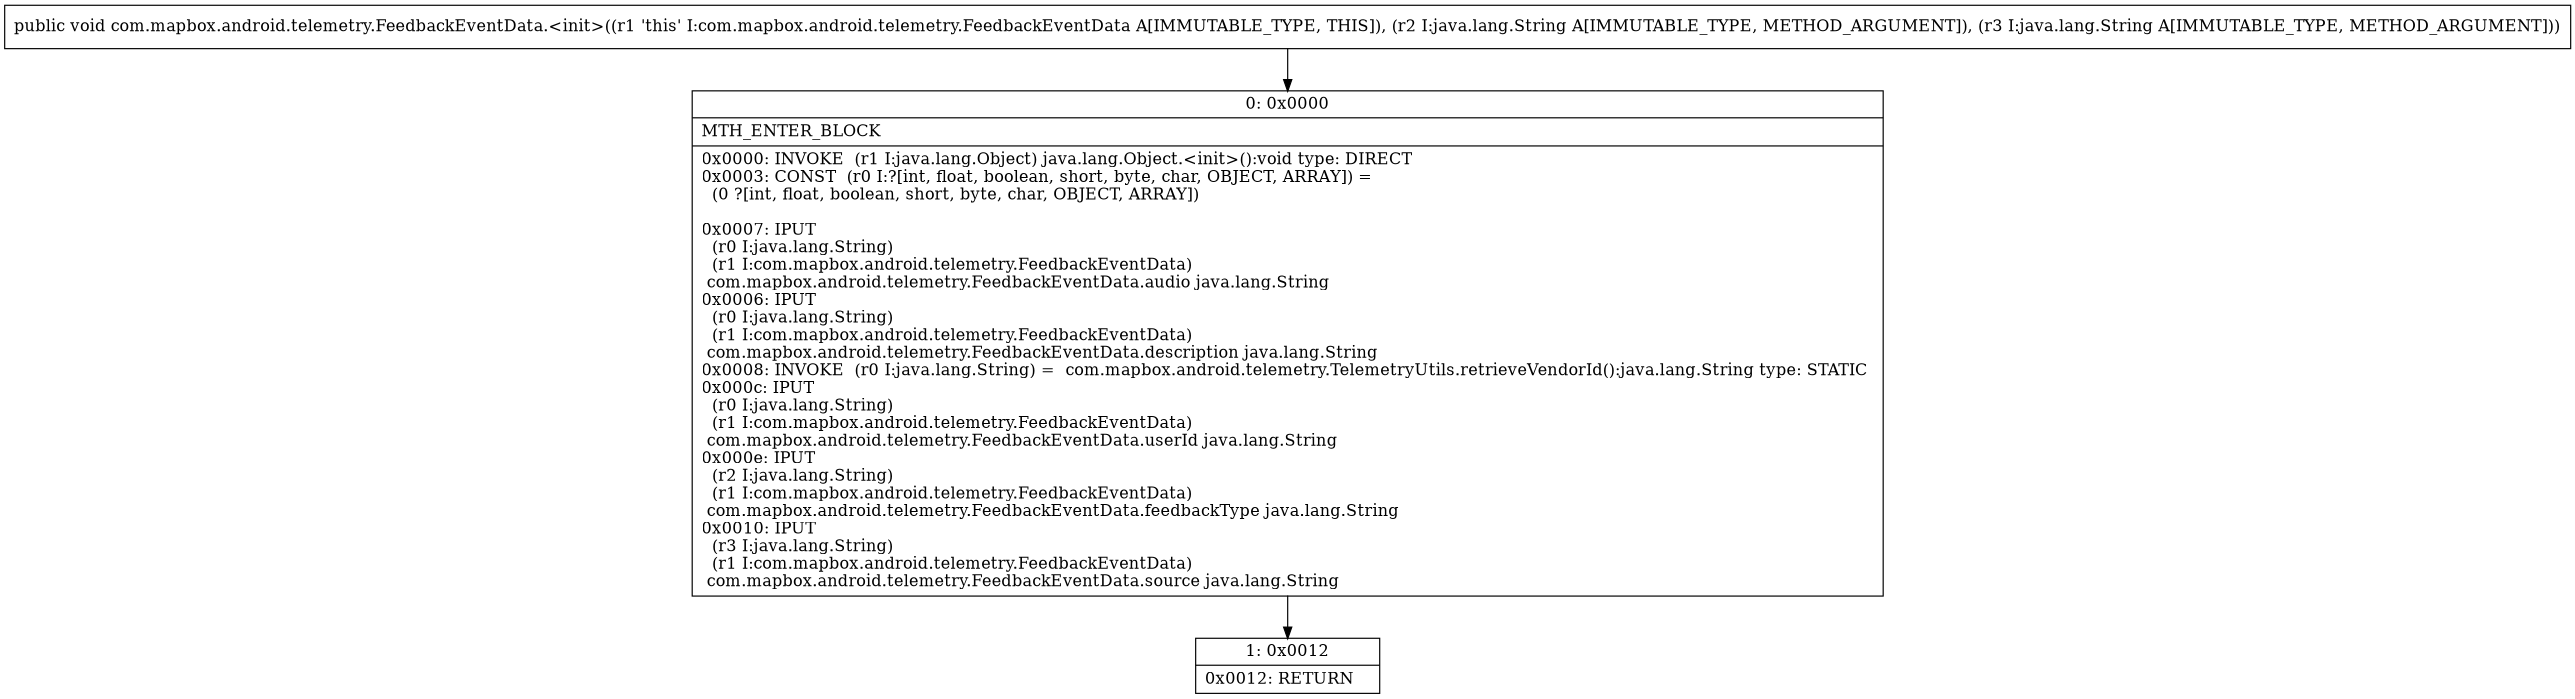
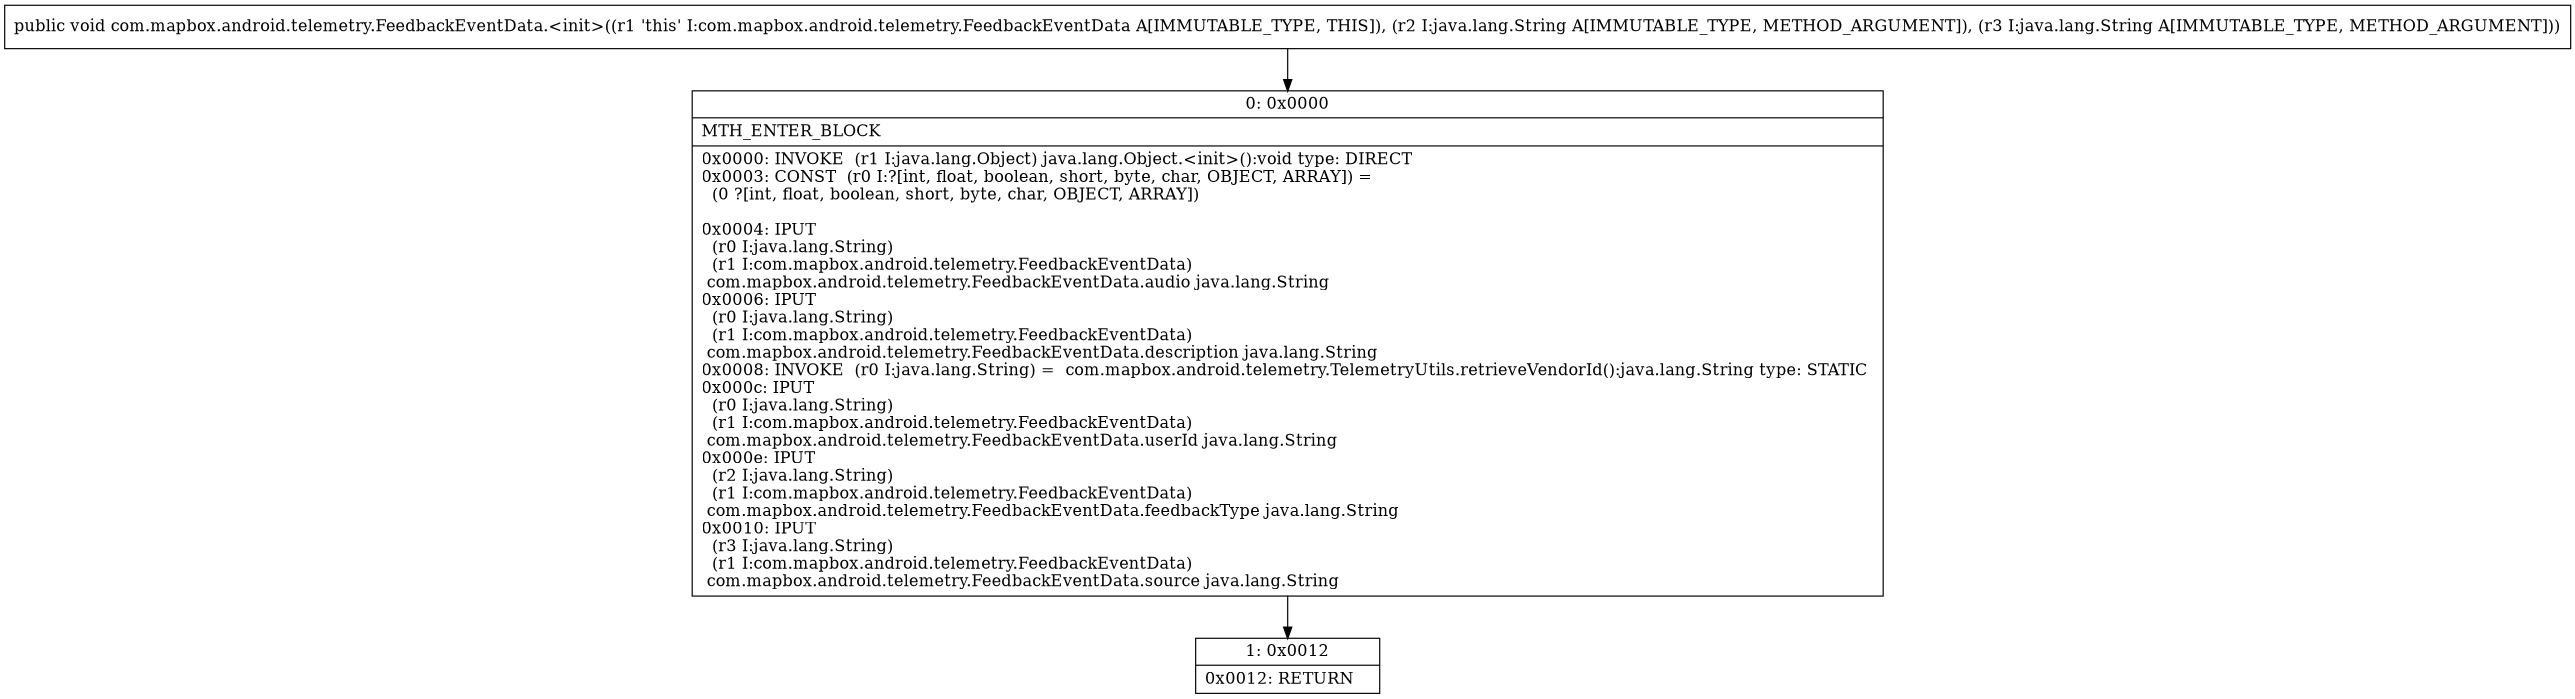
(764, 230) -> (764, 230)
